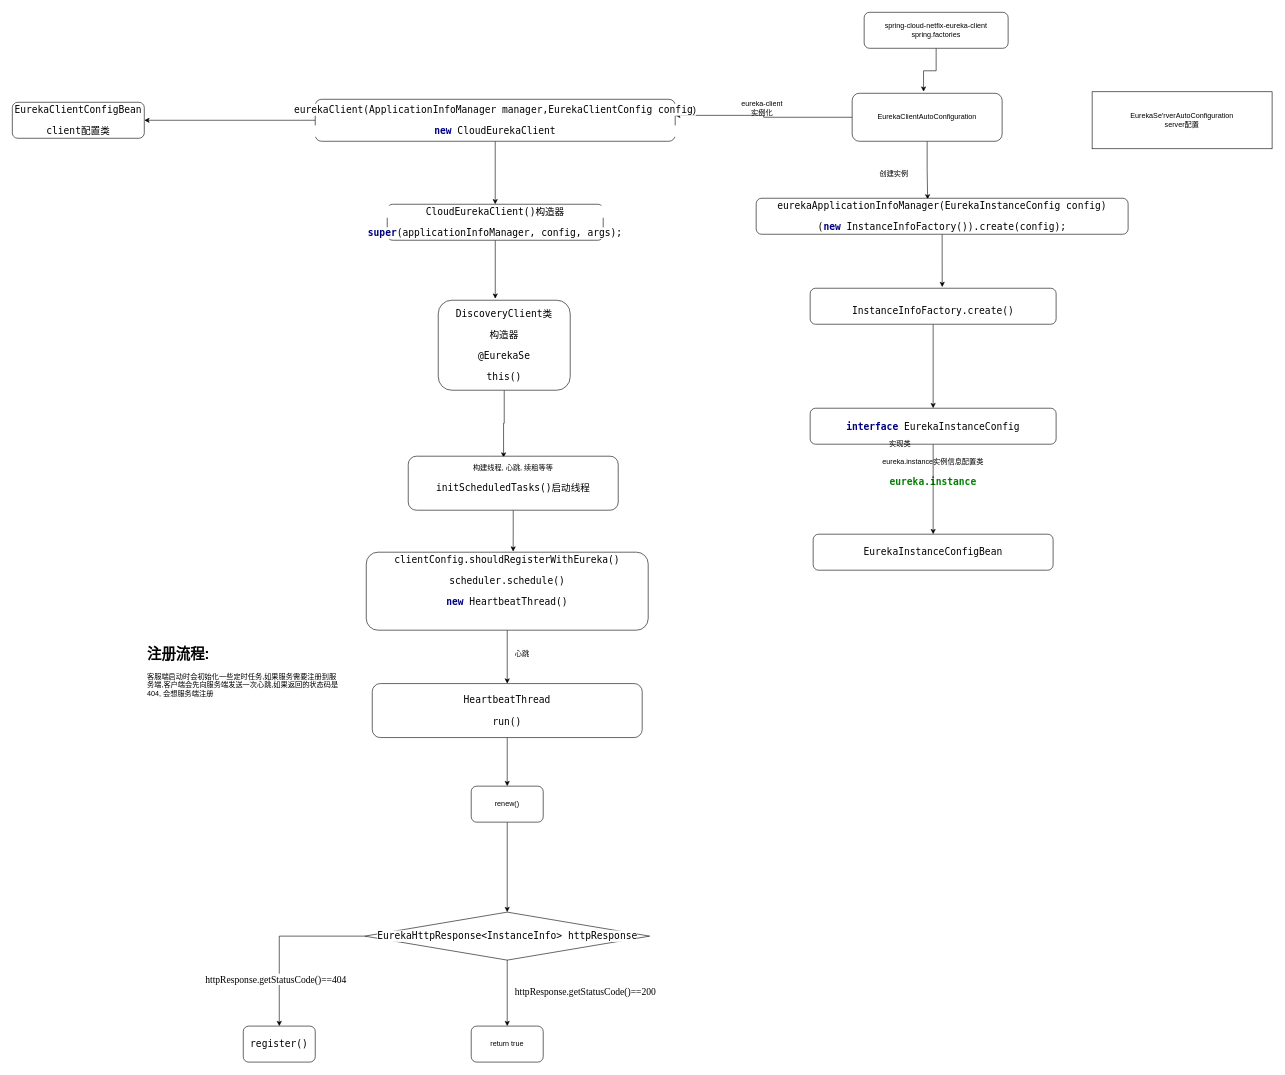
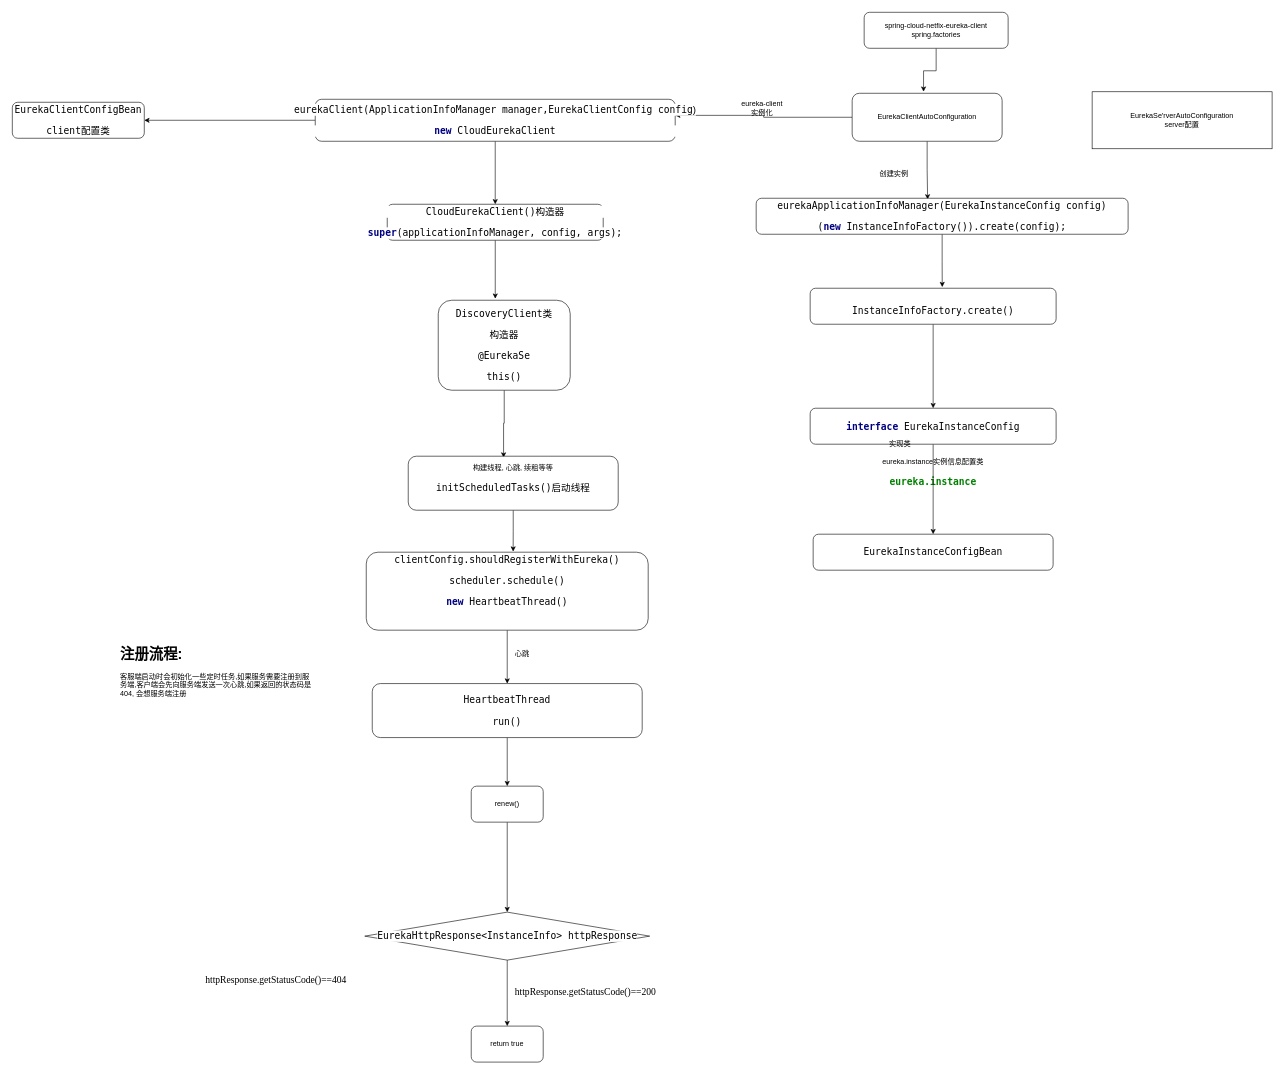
(243, 678) -> (216, 678)
(279, 936) -> none
(279, 1044) -> none
